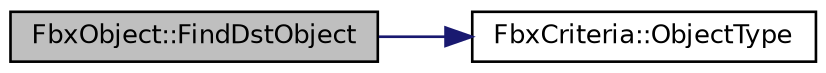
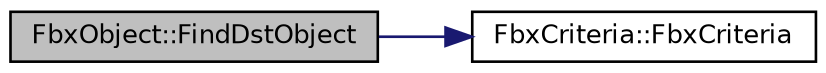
(644, 37) -> (644, 37)
